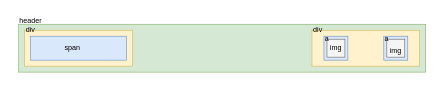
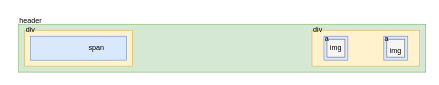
(72, 48) -> (96, 48)
